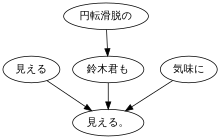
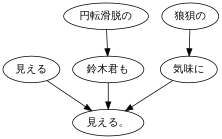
none -> (190, 16)
